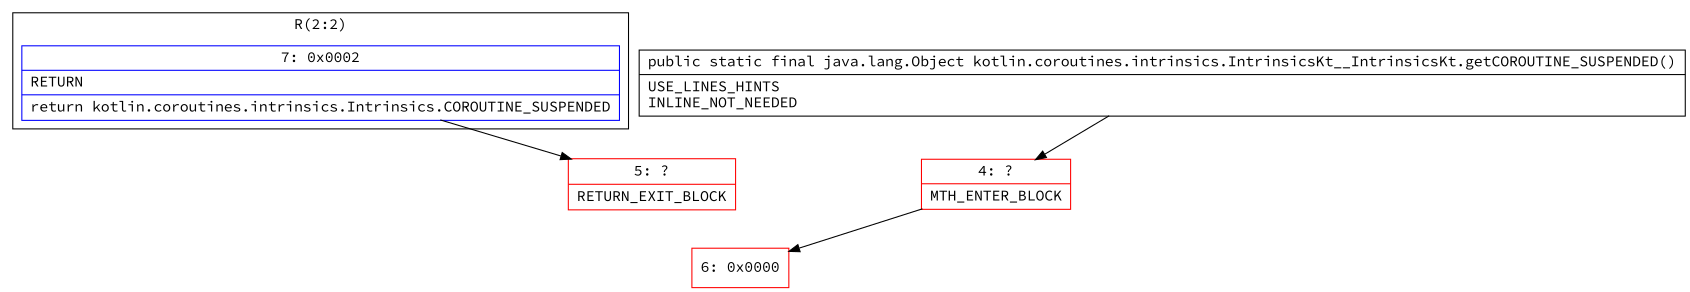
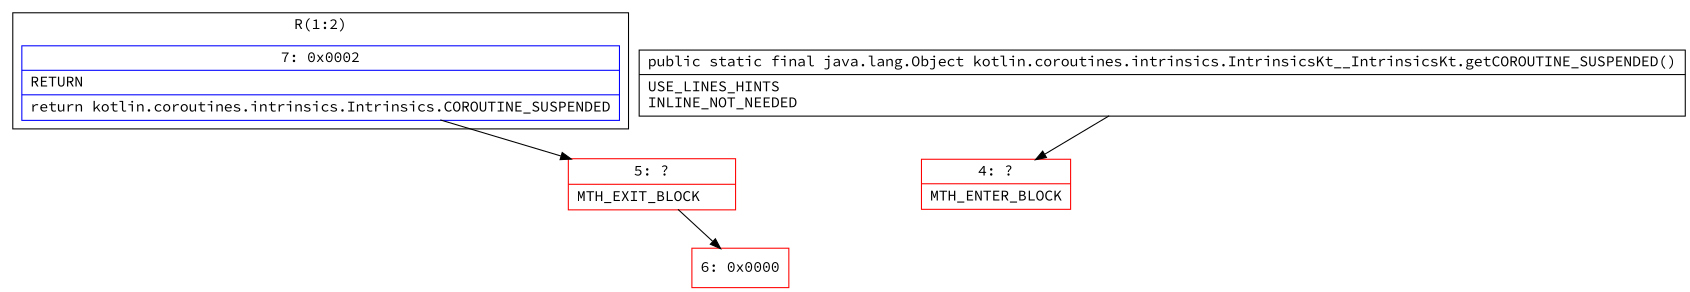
(321, 25) -> (321, 25)
(652, 197) -> (639, 197)
(861, 228) -> (695, 225)
